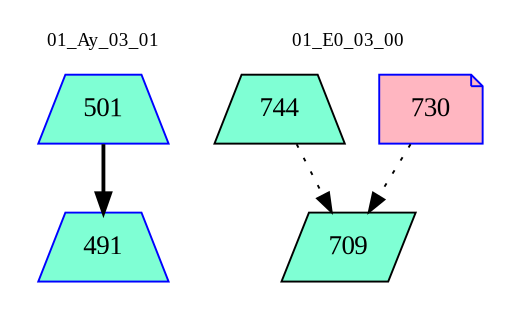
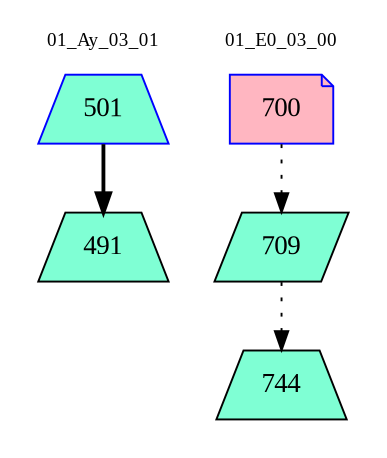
(431, 109) -> (282, 109)
(310, 170) -> (282, 307)
(103, 247) -> (103, 247)
